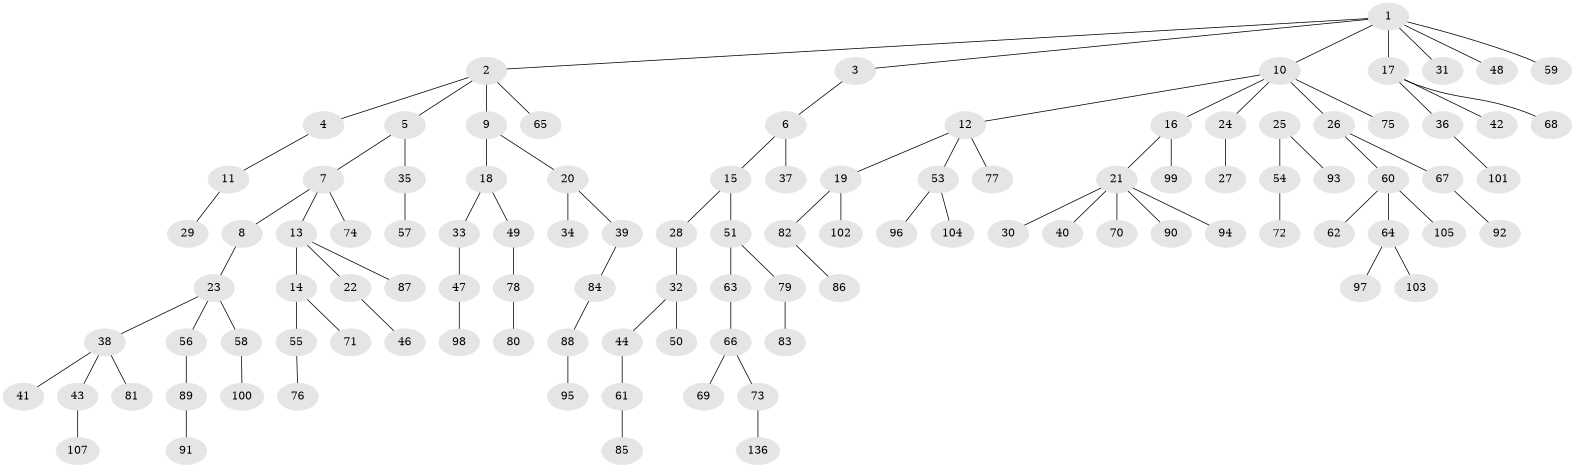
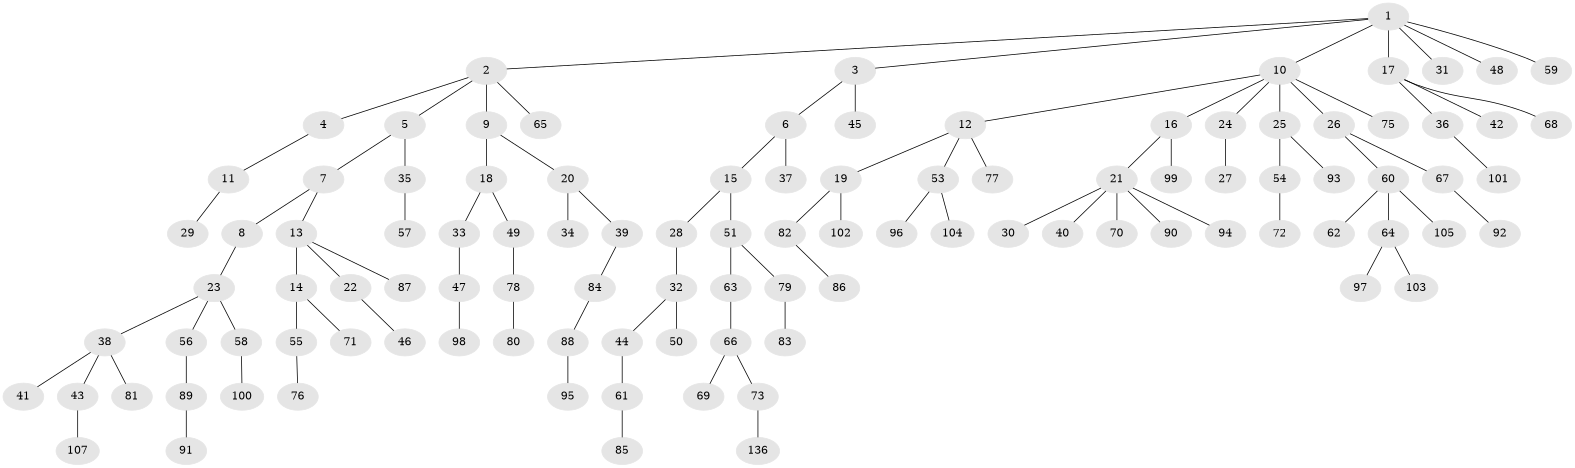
none -> (1280, 98)
none -> (855, 125)
(351, 234) -> none
